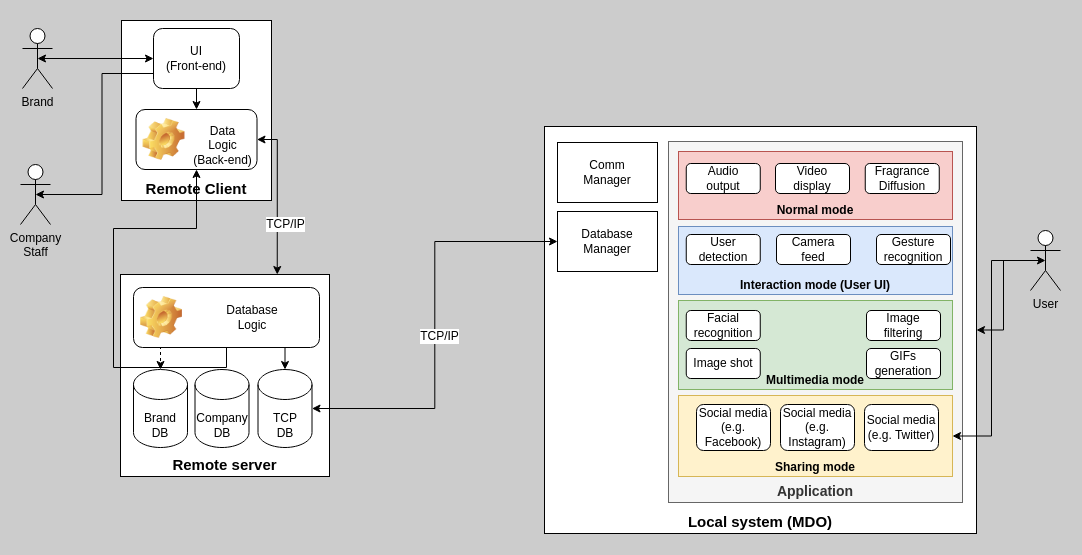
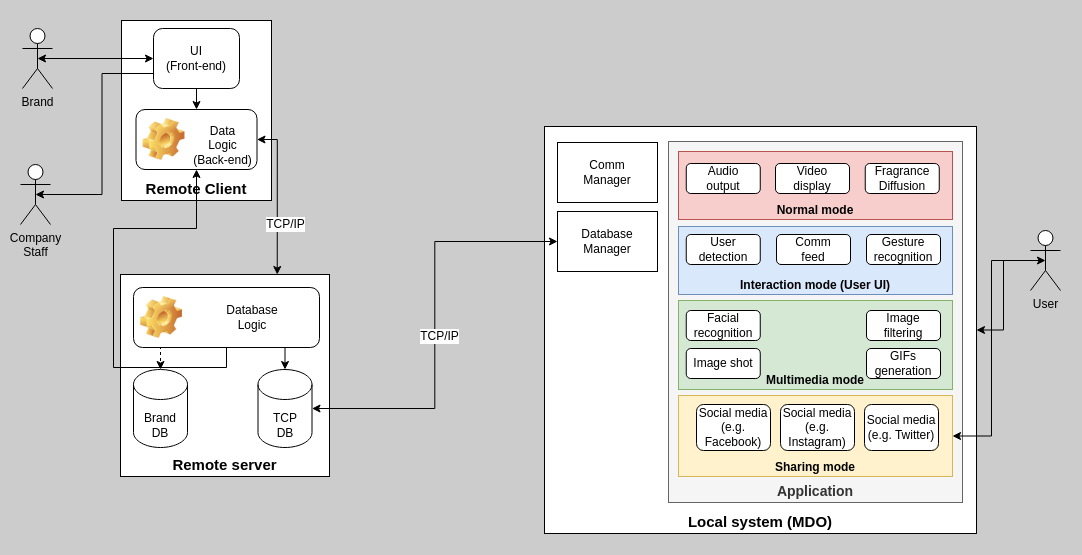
(814, 250) -> (814, 250)
(914, 250) -> (904, 250)
(222, 409) -> none
